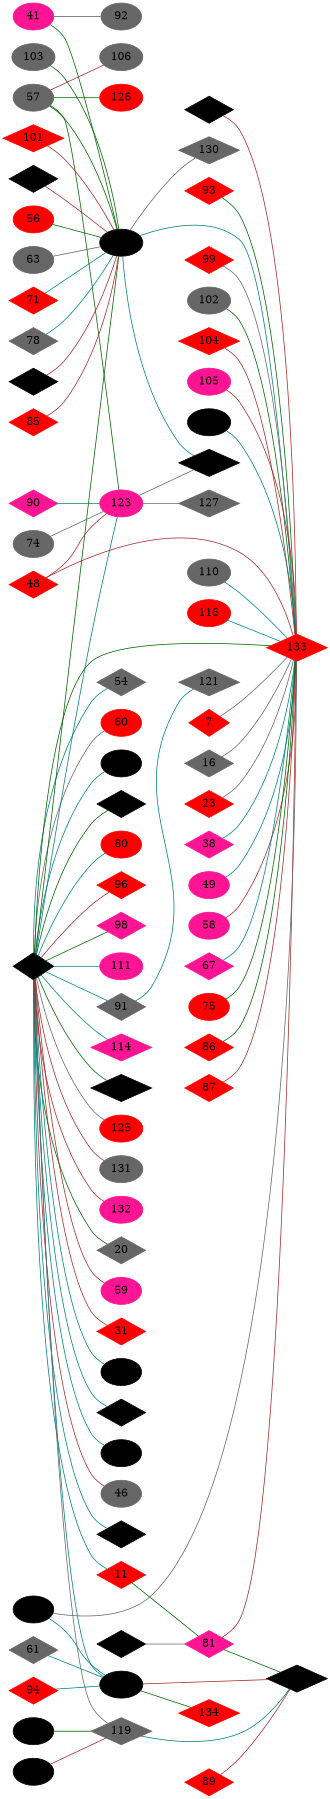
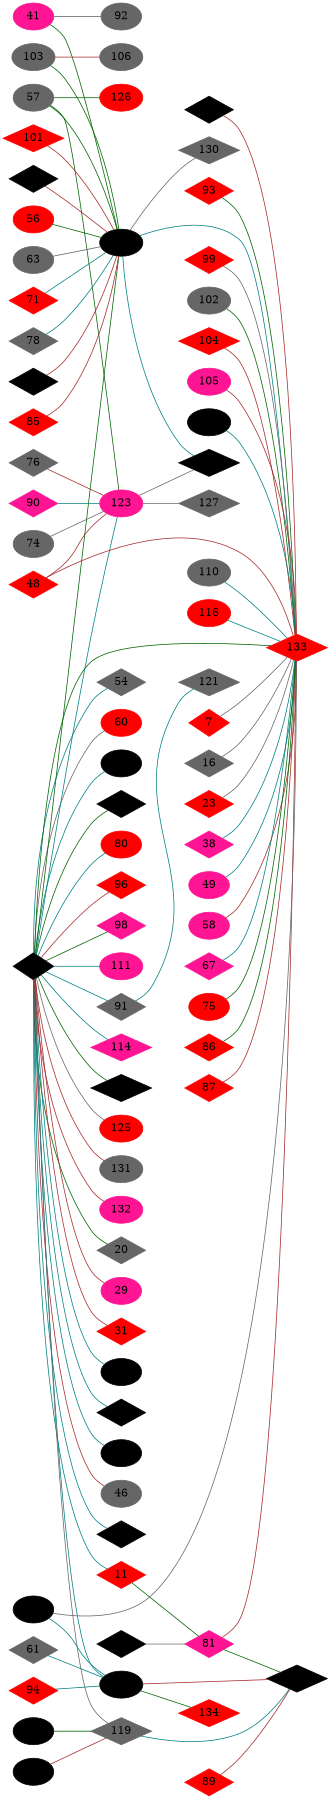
(73, 79) -> (77, 57)
none -> (33, 463)
(121, 1291) -> (121, 1291)
